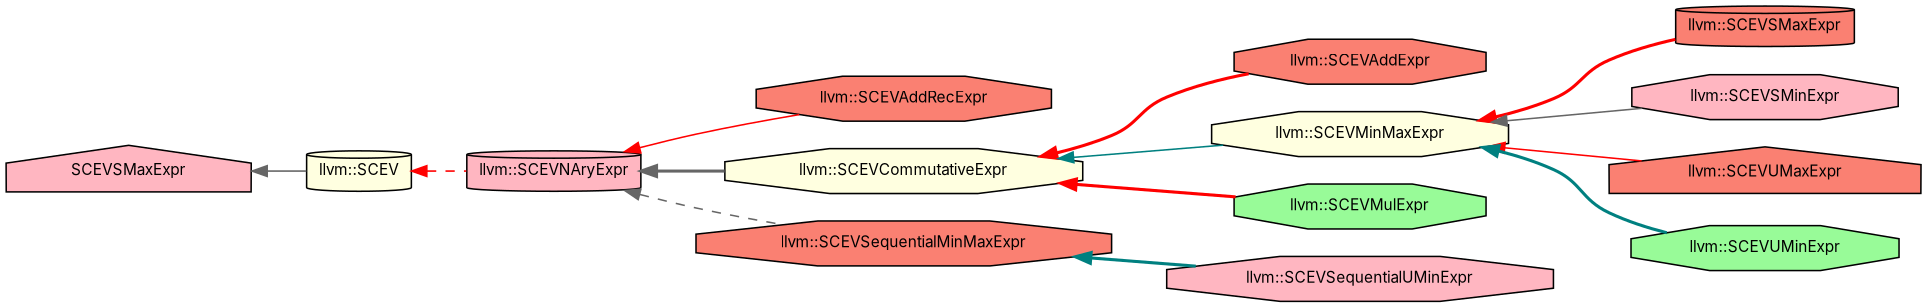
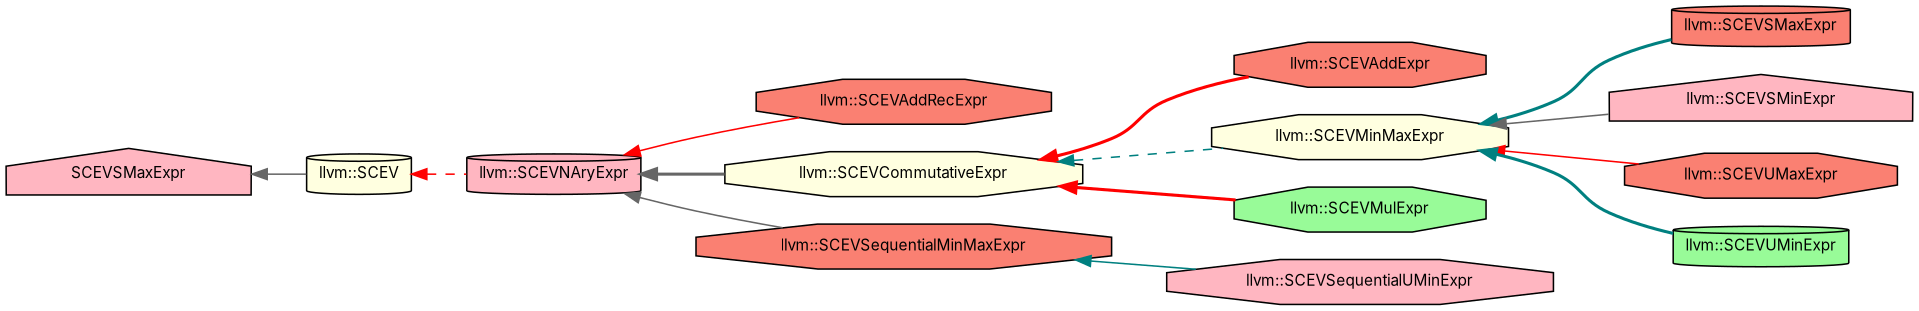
(1584, 77) -> (1584, 79)
(1765, 97) -> (1761, 100)
(1149, 151) -> (1149, 154)
(1765, 173) -> (1761, 176)
(711, 211) -> (711, 214)
(1765, 248) -> (1761, 247)
(1143, 262) -> (1143, 265)
